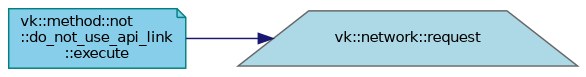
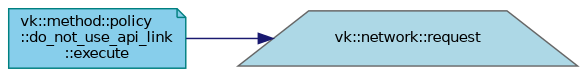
(97, 38) -> (97, 38)
